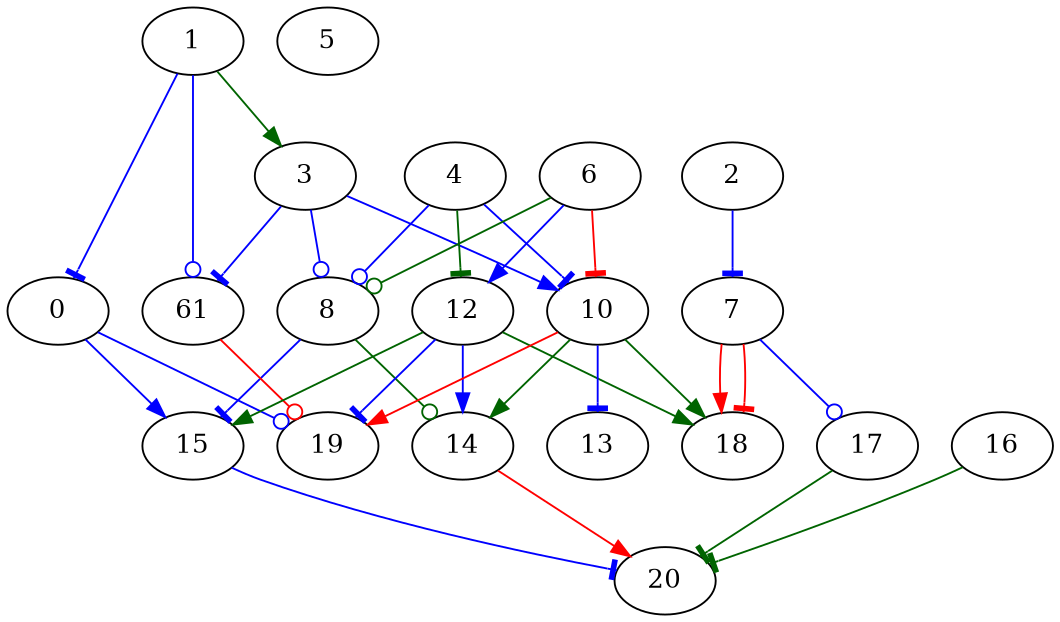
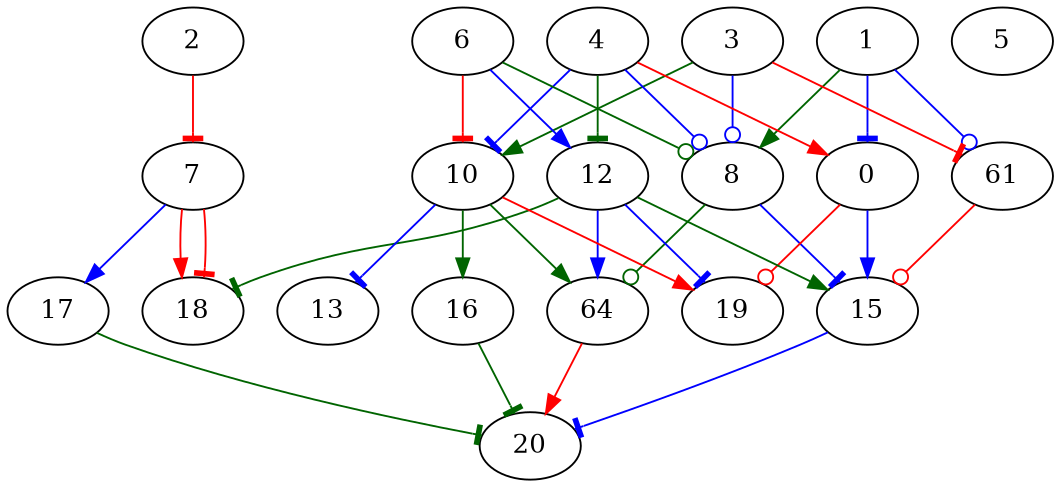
(243, 102) -> (807, 102)
none -> (720, 102)
(444, 239) -> (611, 102)
(733, 239) -> (193, 104)
(252, 240) -> (854, 102)
(251, 370) -> (941, 238)
(585, 372) -> (416, 240)
(658, 372) -> (463, 243)
(794, 373) -> (132, 237)
(186, 375) -> (809, 235)
(463, 446) -> (598, 311)
